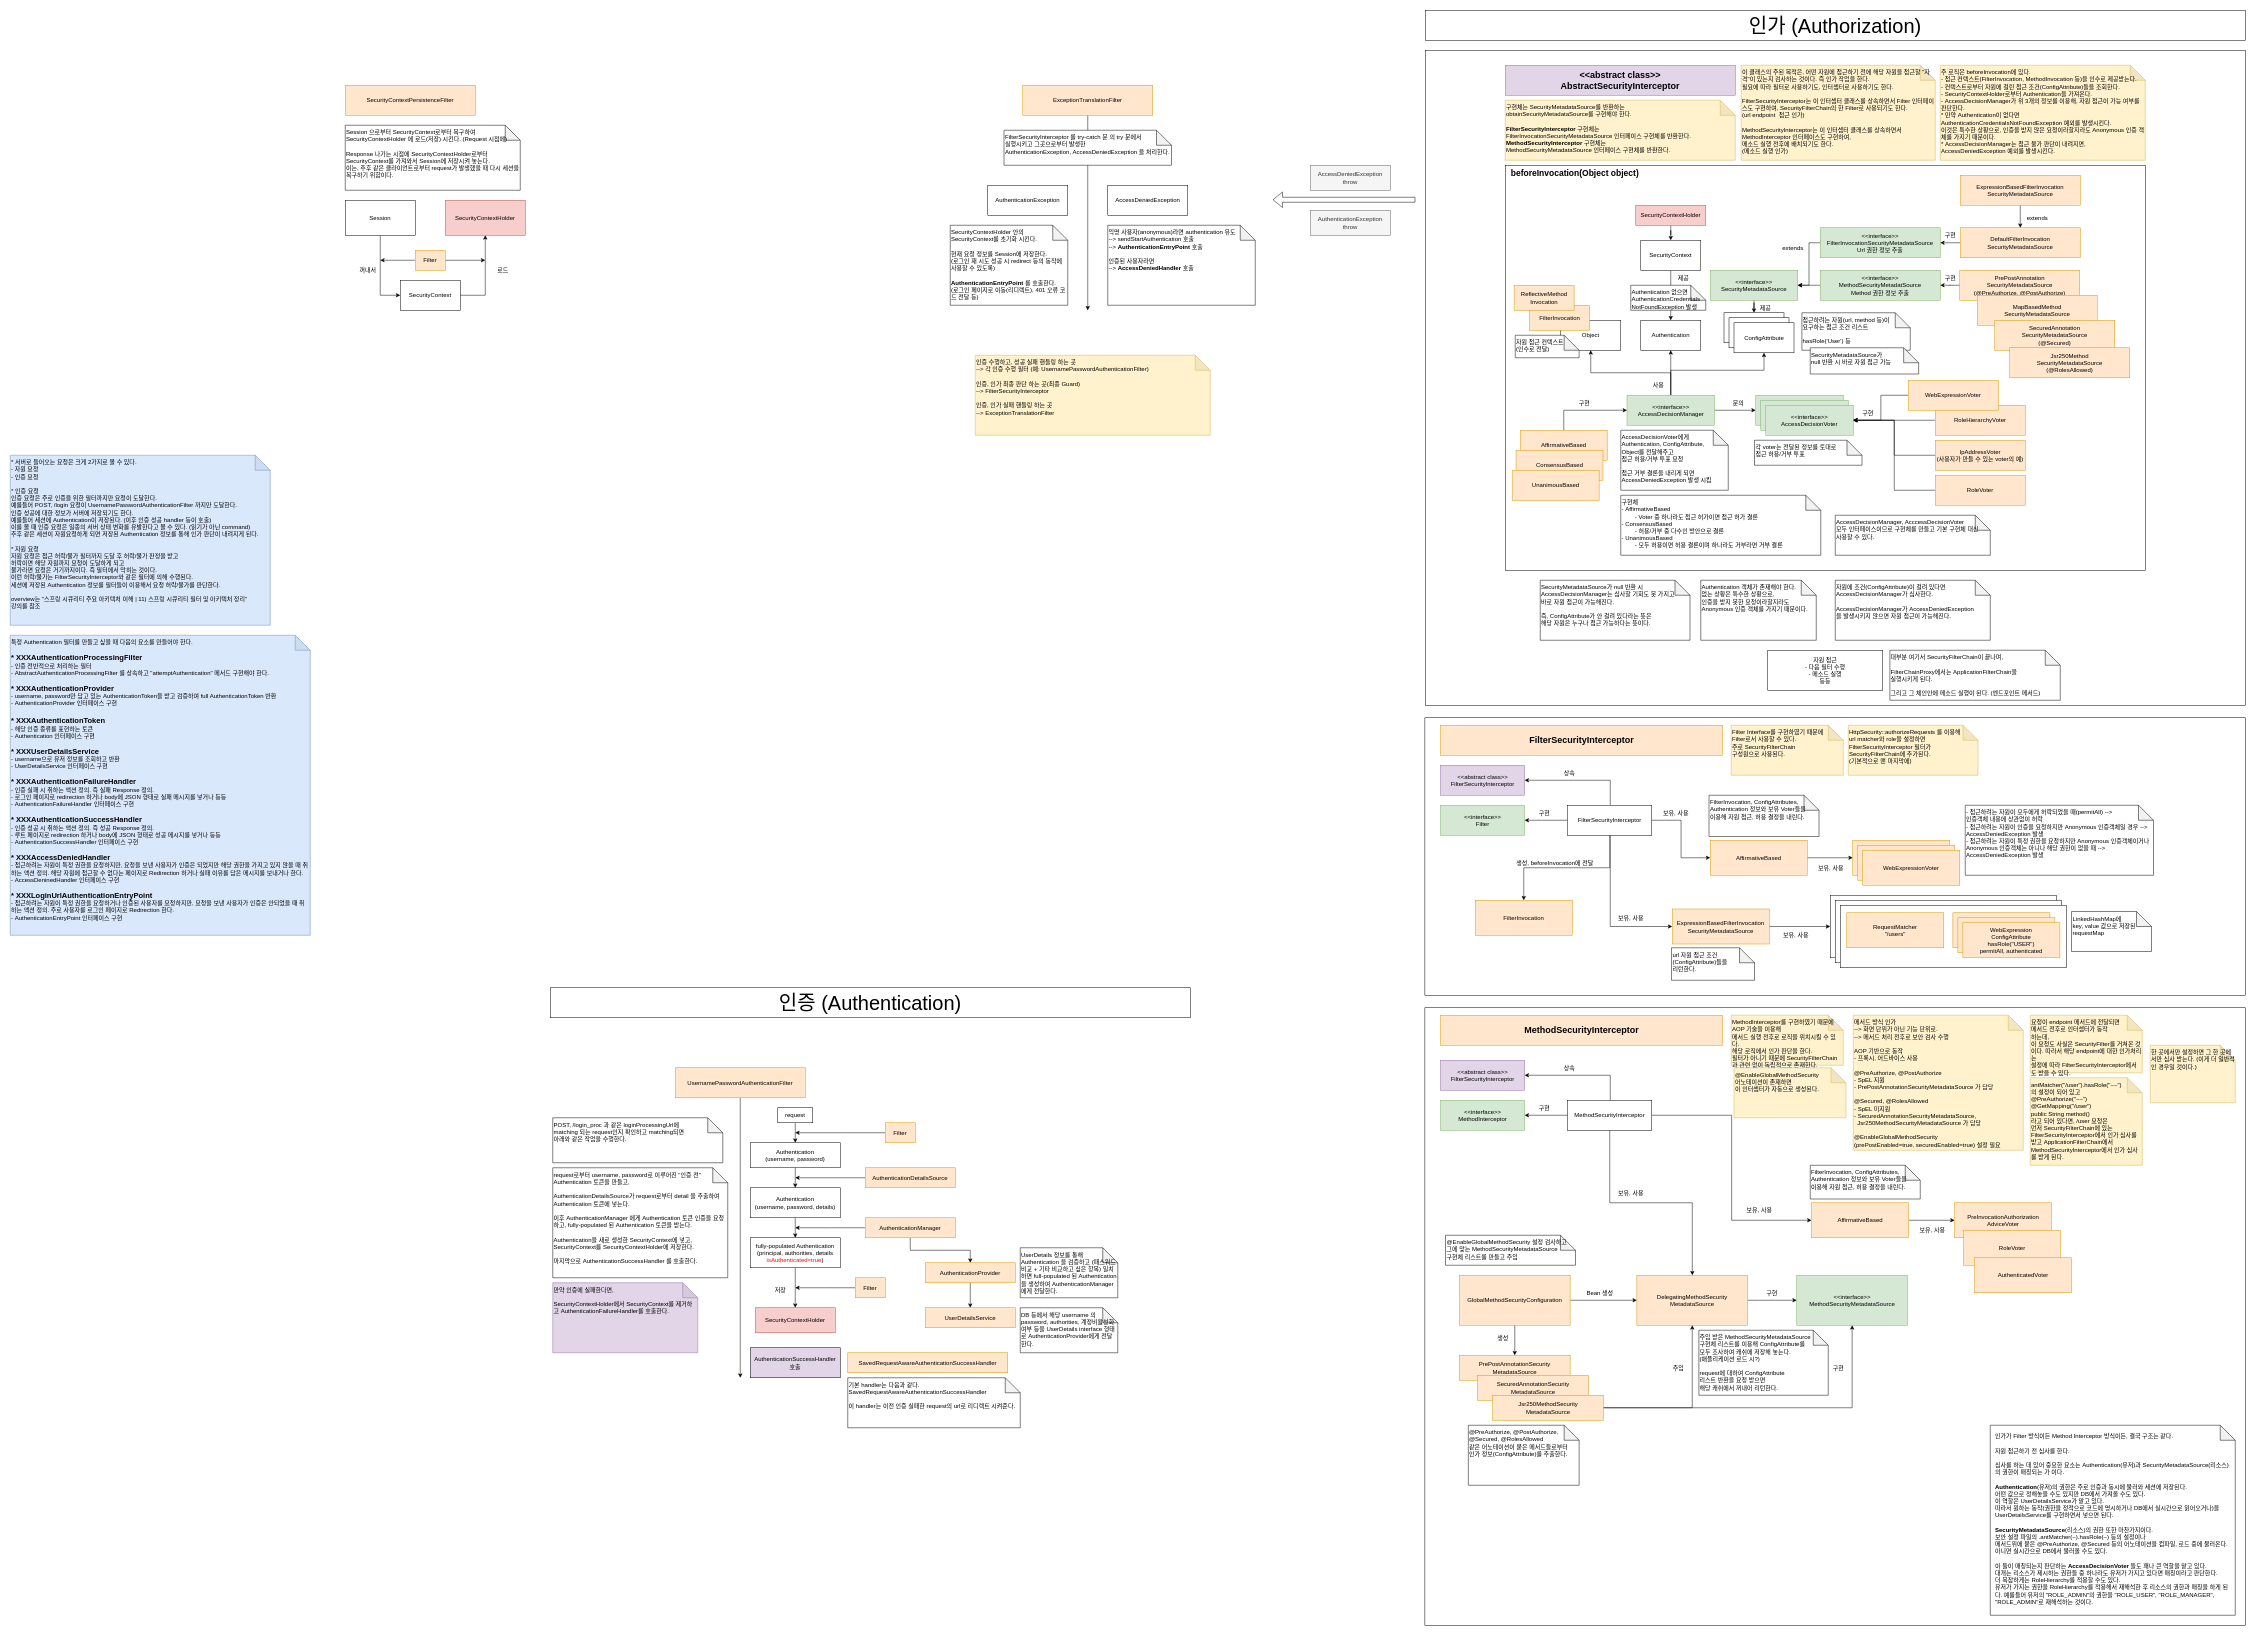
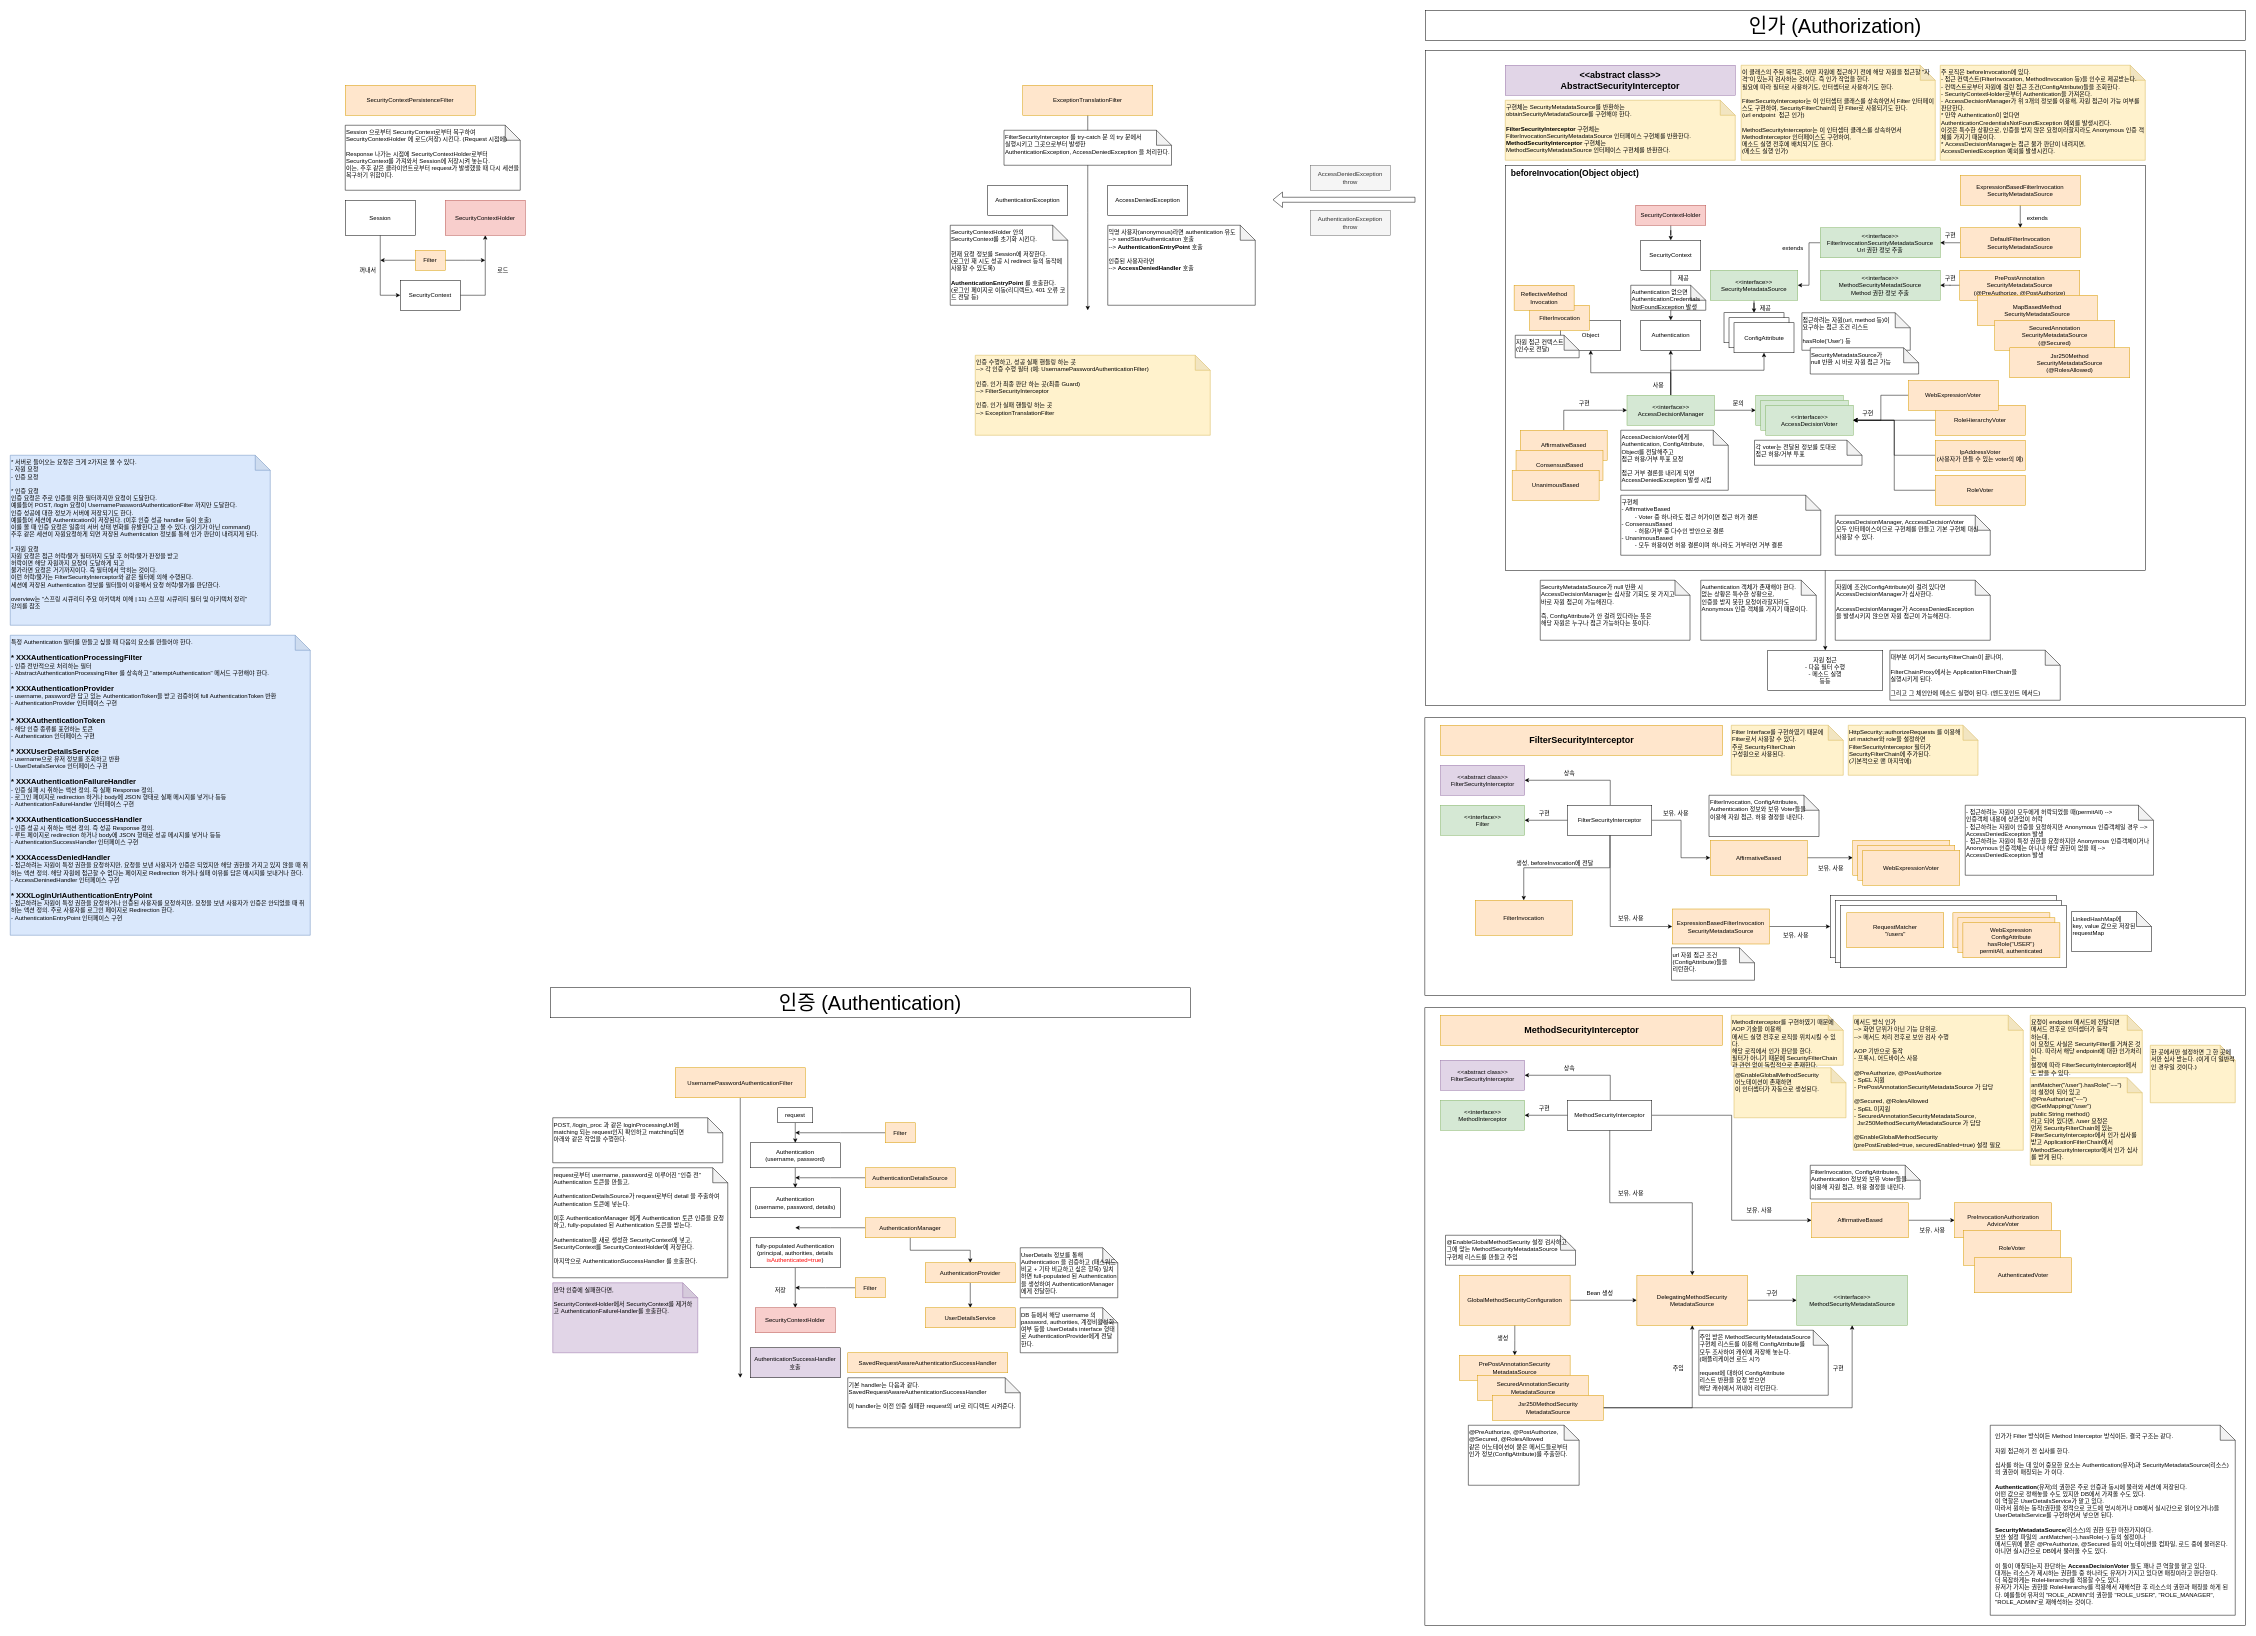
(1816, 285) -> none
none -> (1825, 645)
(795, 1234) -> none
